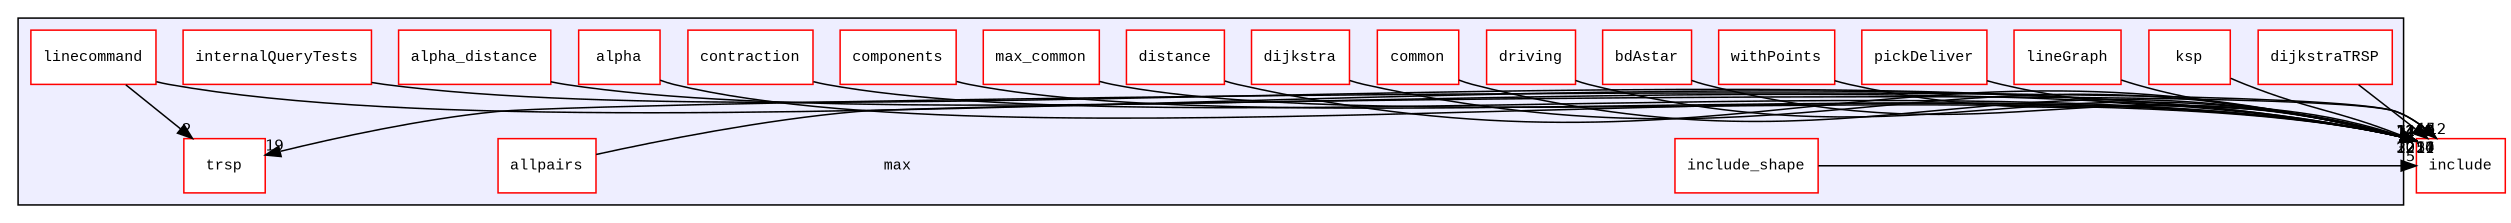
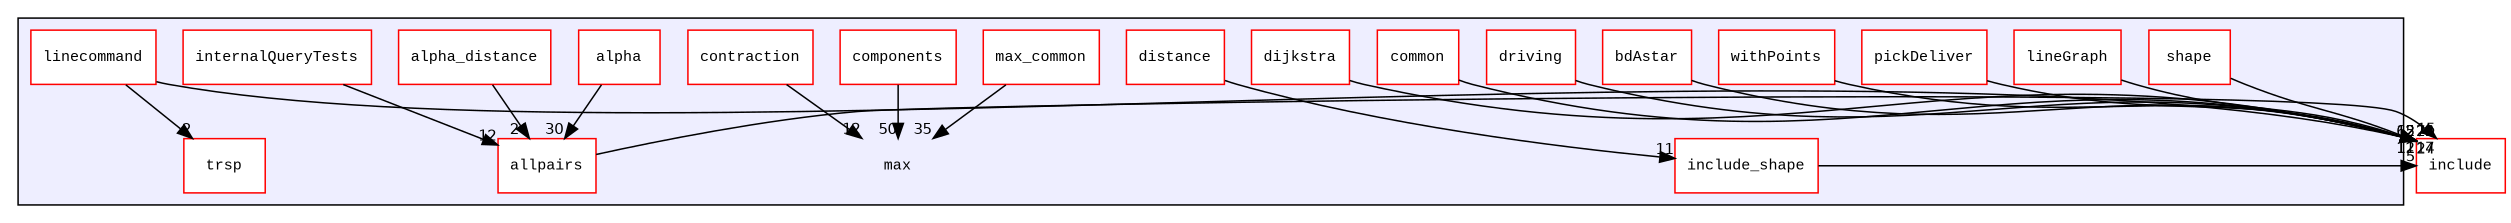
(2190, 57) -> (2190, 57)
(2325, 57) -> none
(1387, 93) -> (427, 117)
(1361, 95) -> none
(1477, 98) -> (503, 100)
(1607, 103) -> (810, 101)
(1679, 105) -> (898, 99)
(1751, 106) -> (988, 98)
(1269, 117) -> (590, 101)
(1547, 122) -> (1441, 128)
